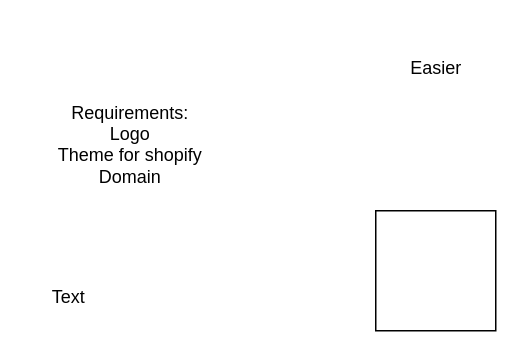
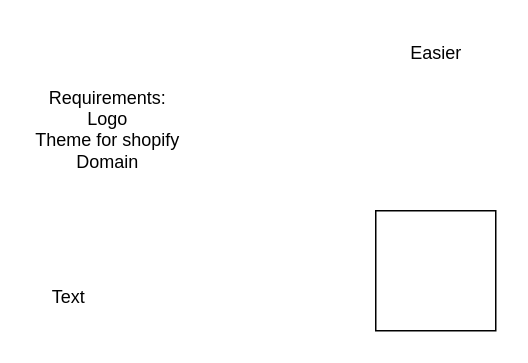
(436, 68) -> (436, 53)
(130, 155) -> (107, 140)
